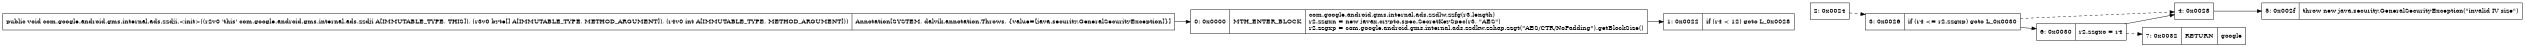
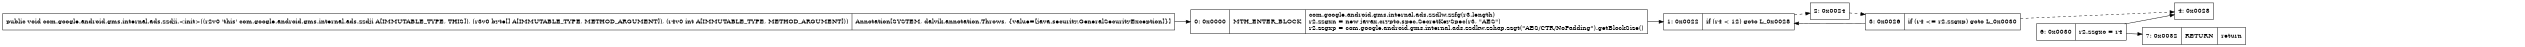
(2392, 11) -> none
none -> (1800, 14)
(2026, 28) -> (1832, 24)
(2132, 34) -> (2132, 34)
(2232, 36) -> (2232, 36)
